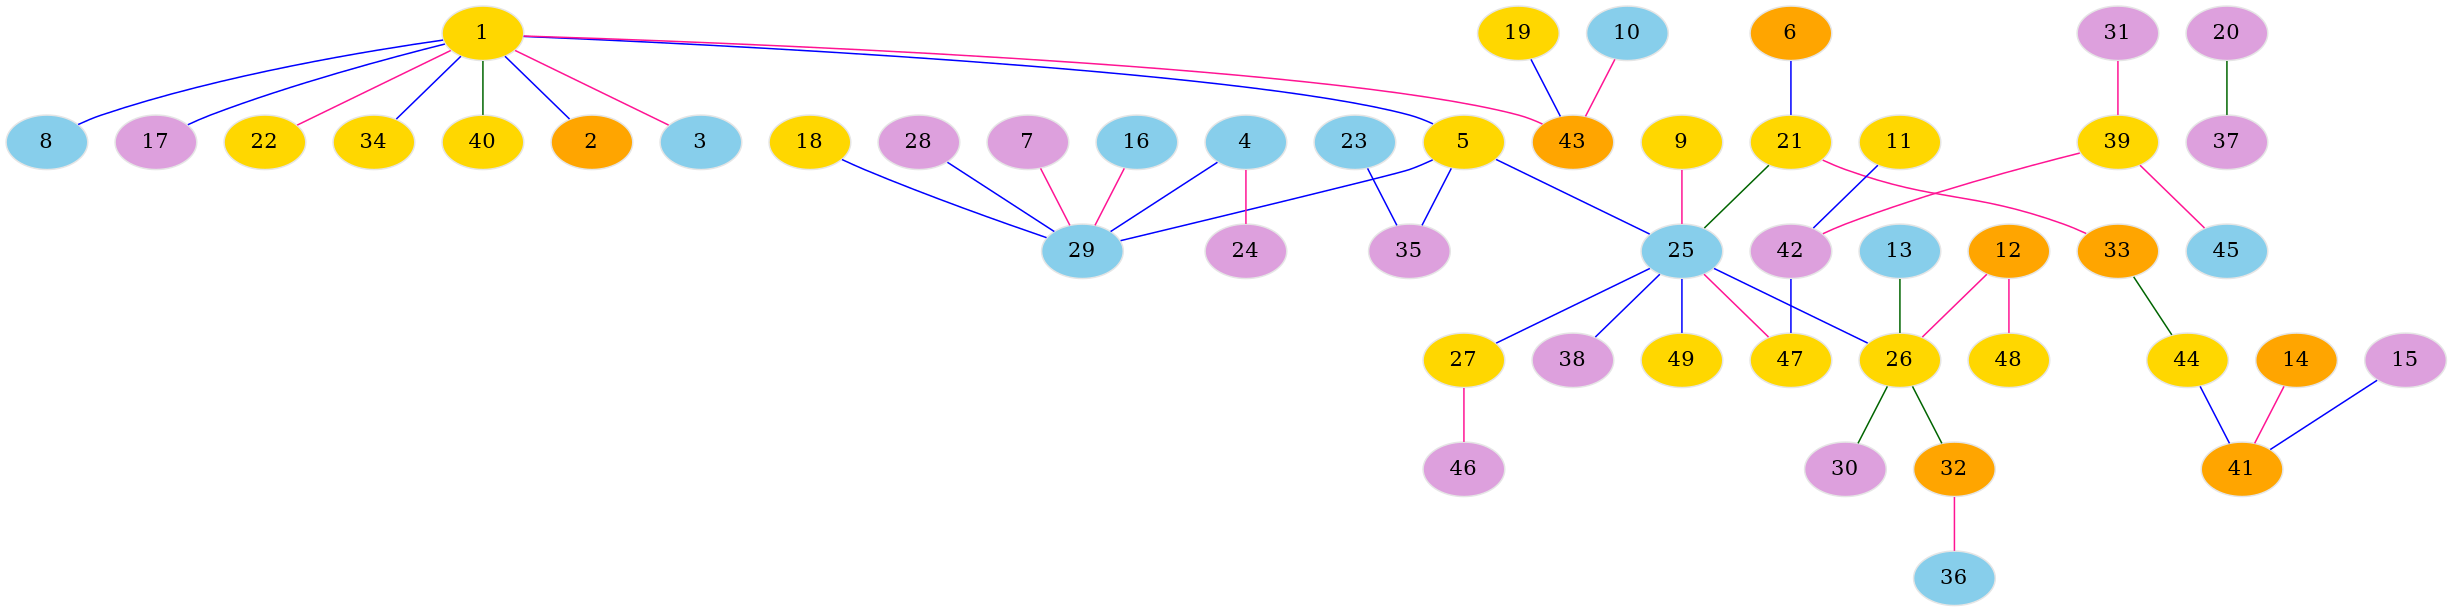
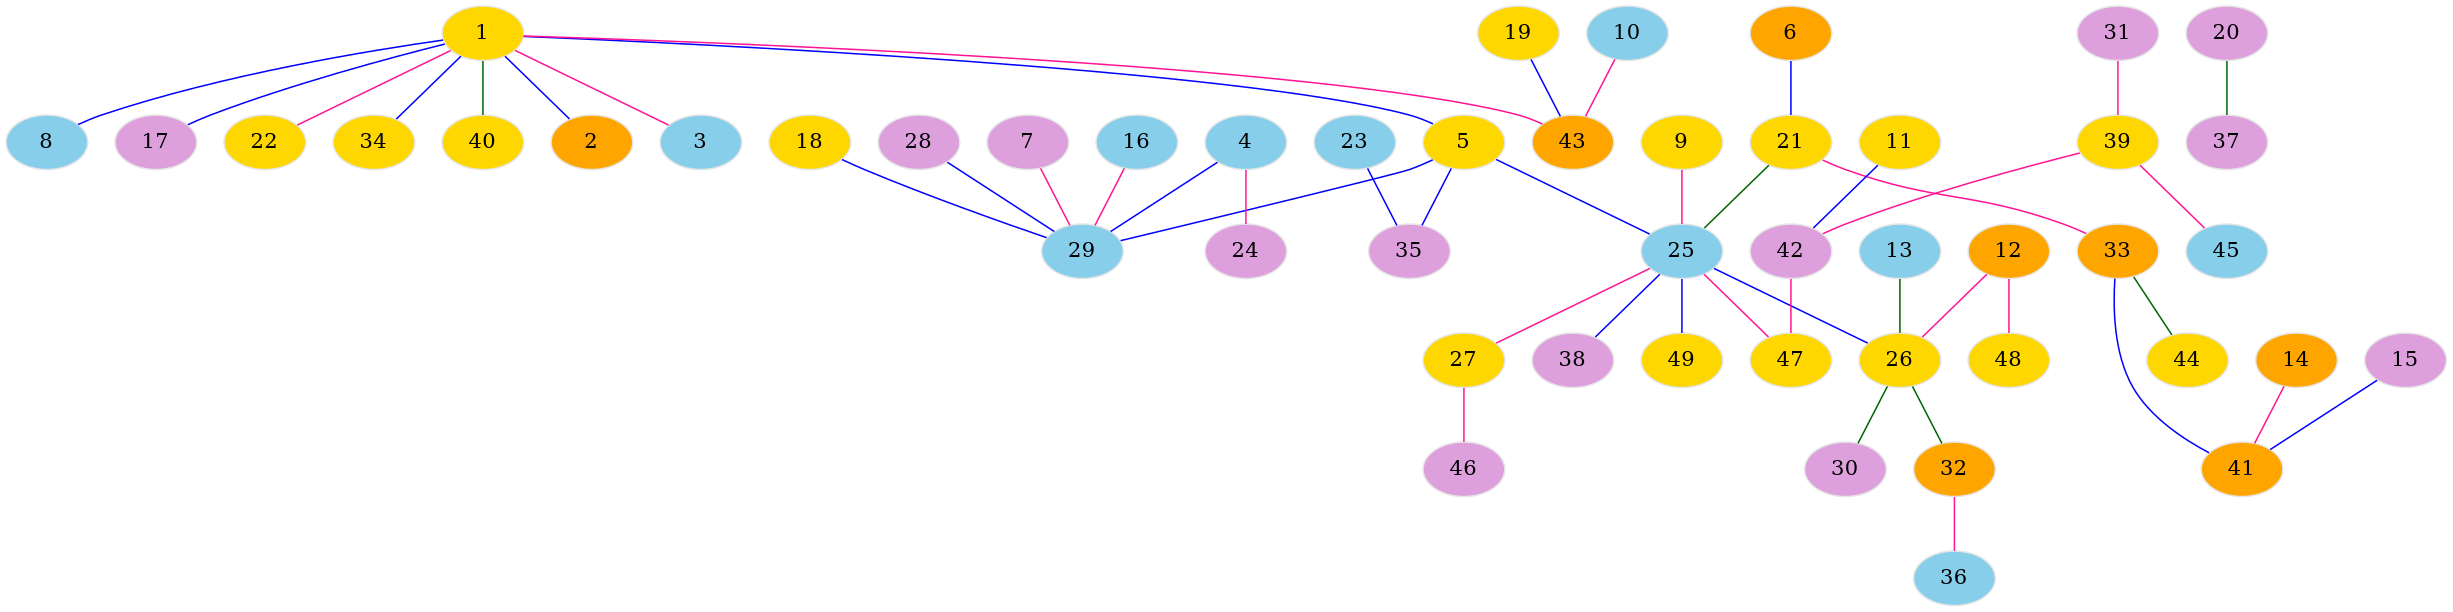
(1791, 295) -> (1791, 295)
(1573, 306) -> (1573, 306)
(2215, 415) -> (2131, 383)
